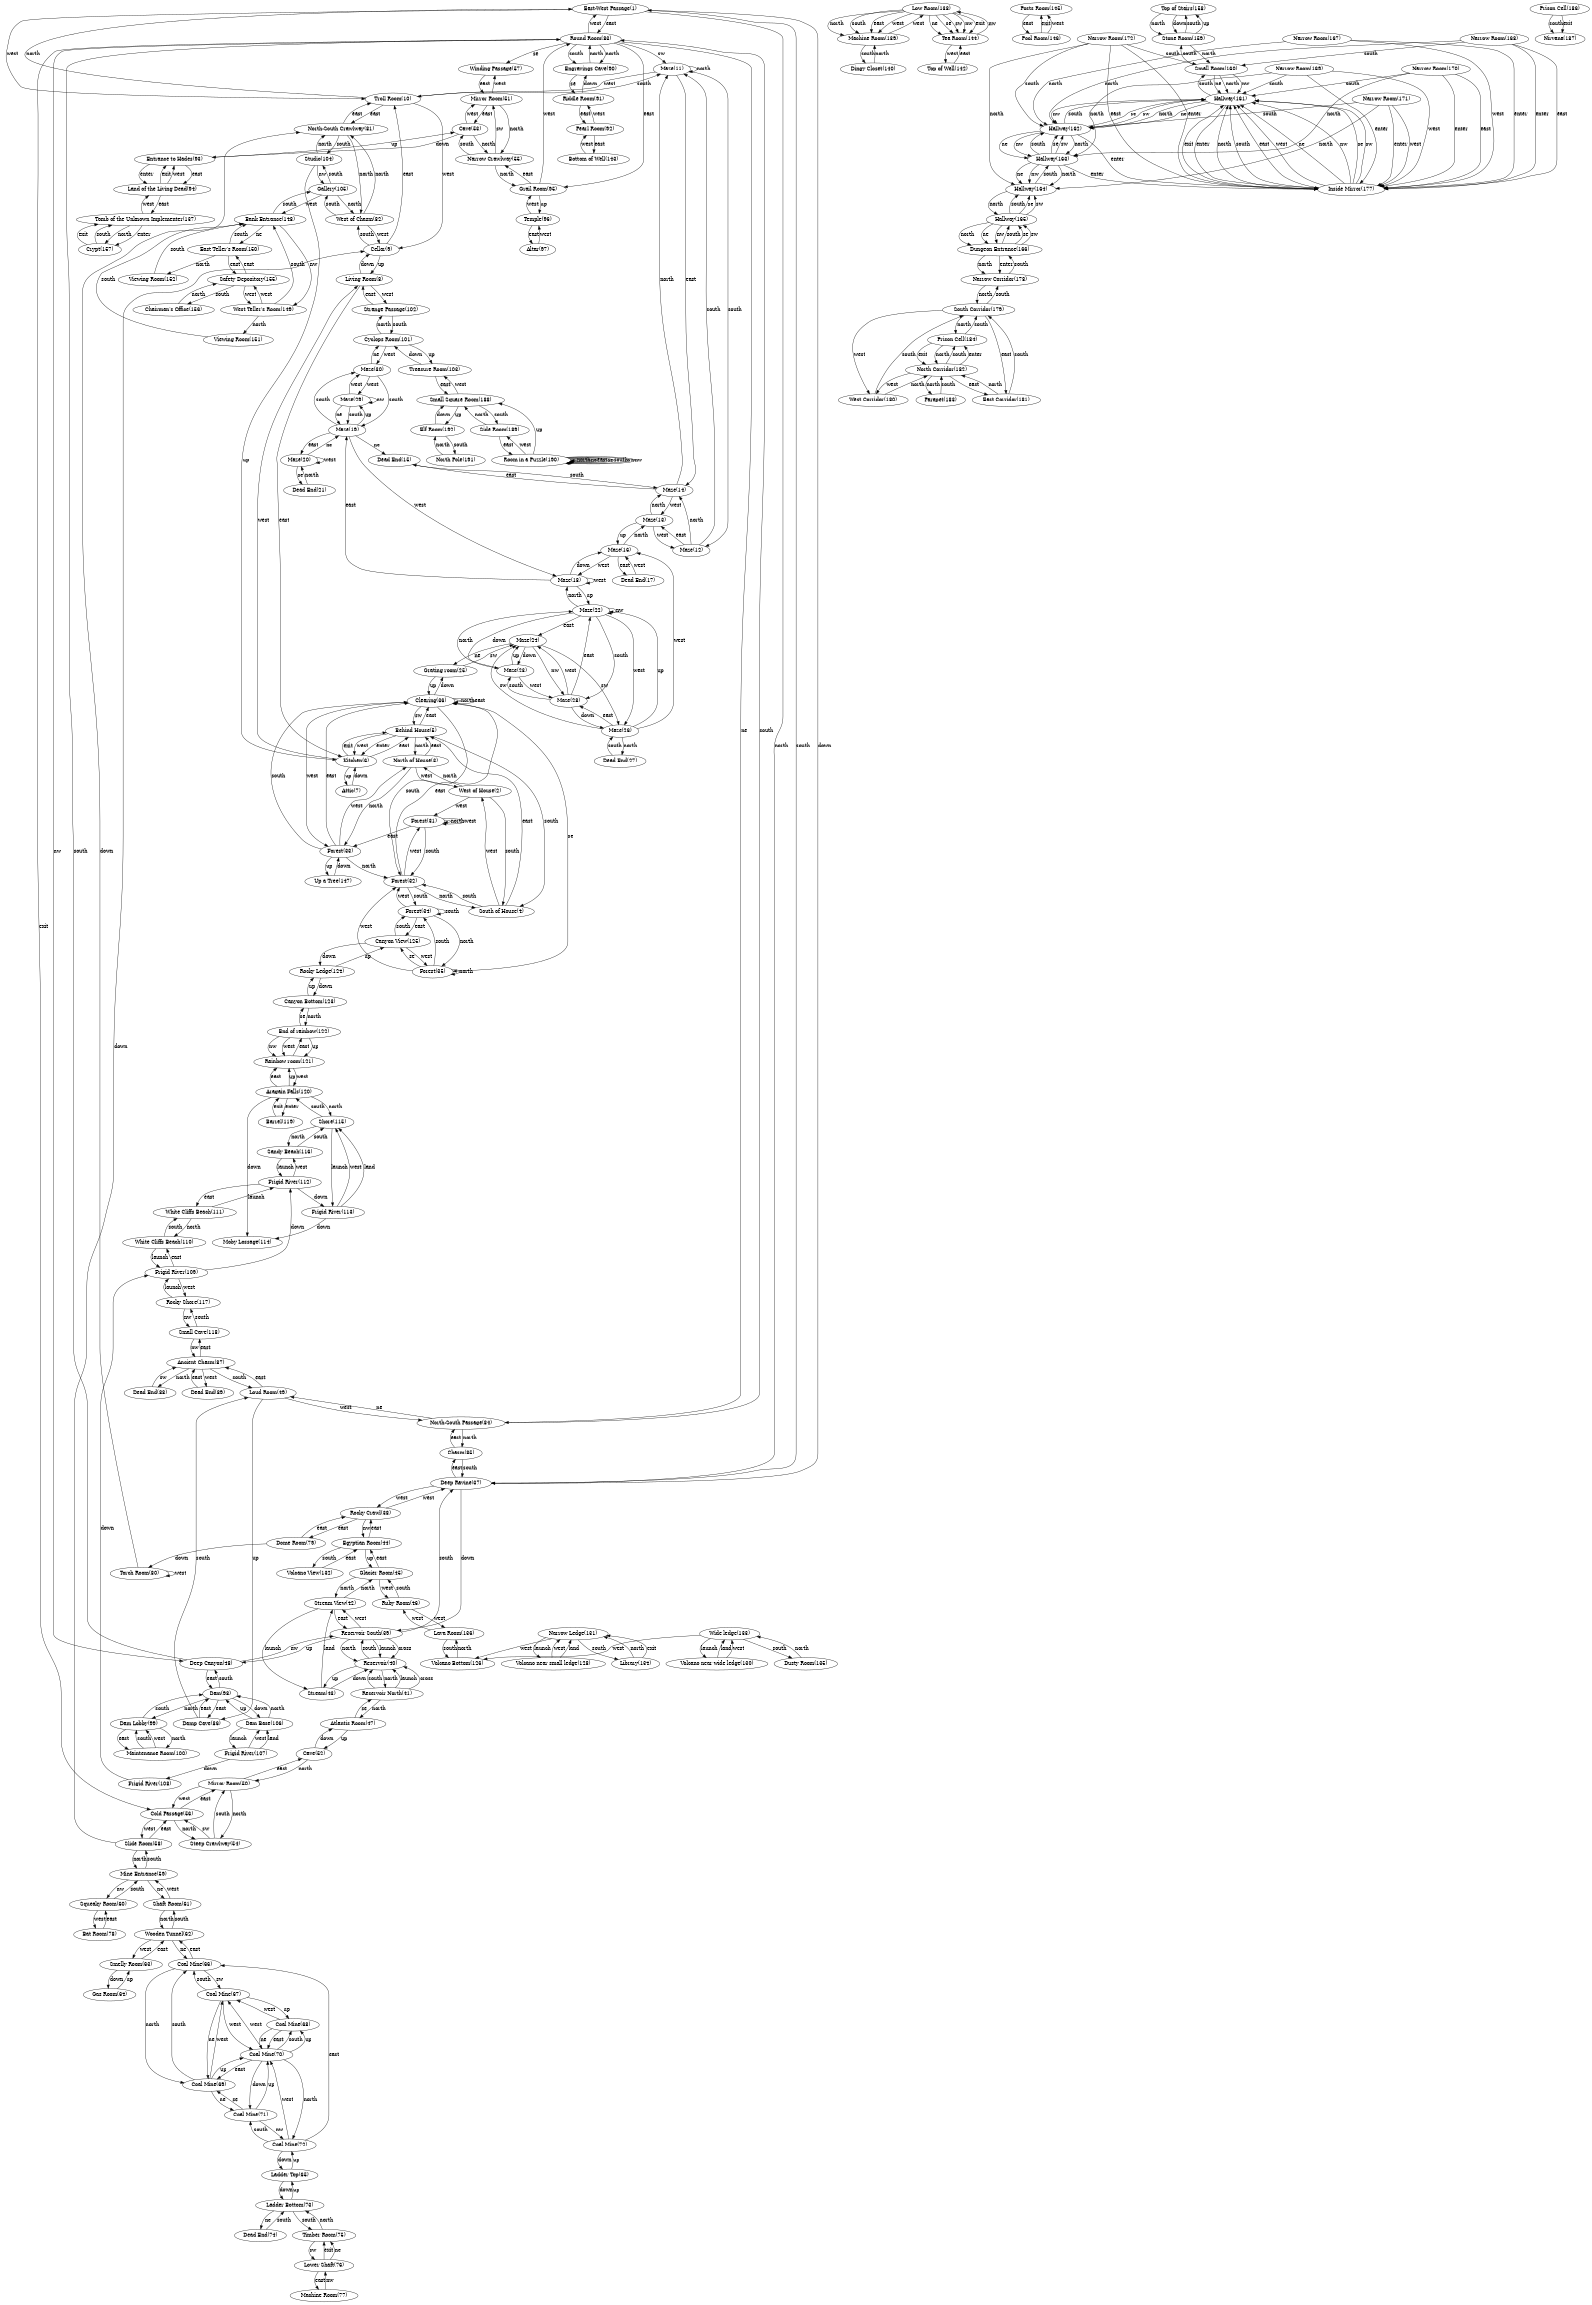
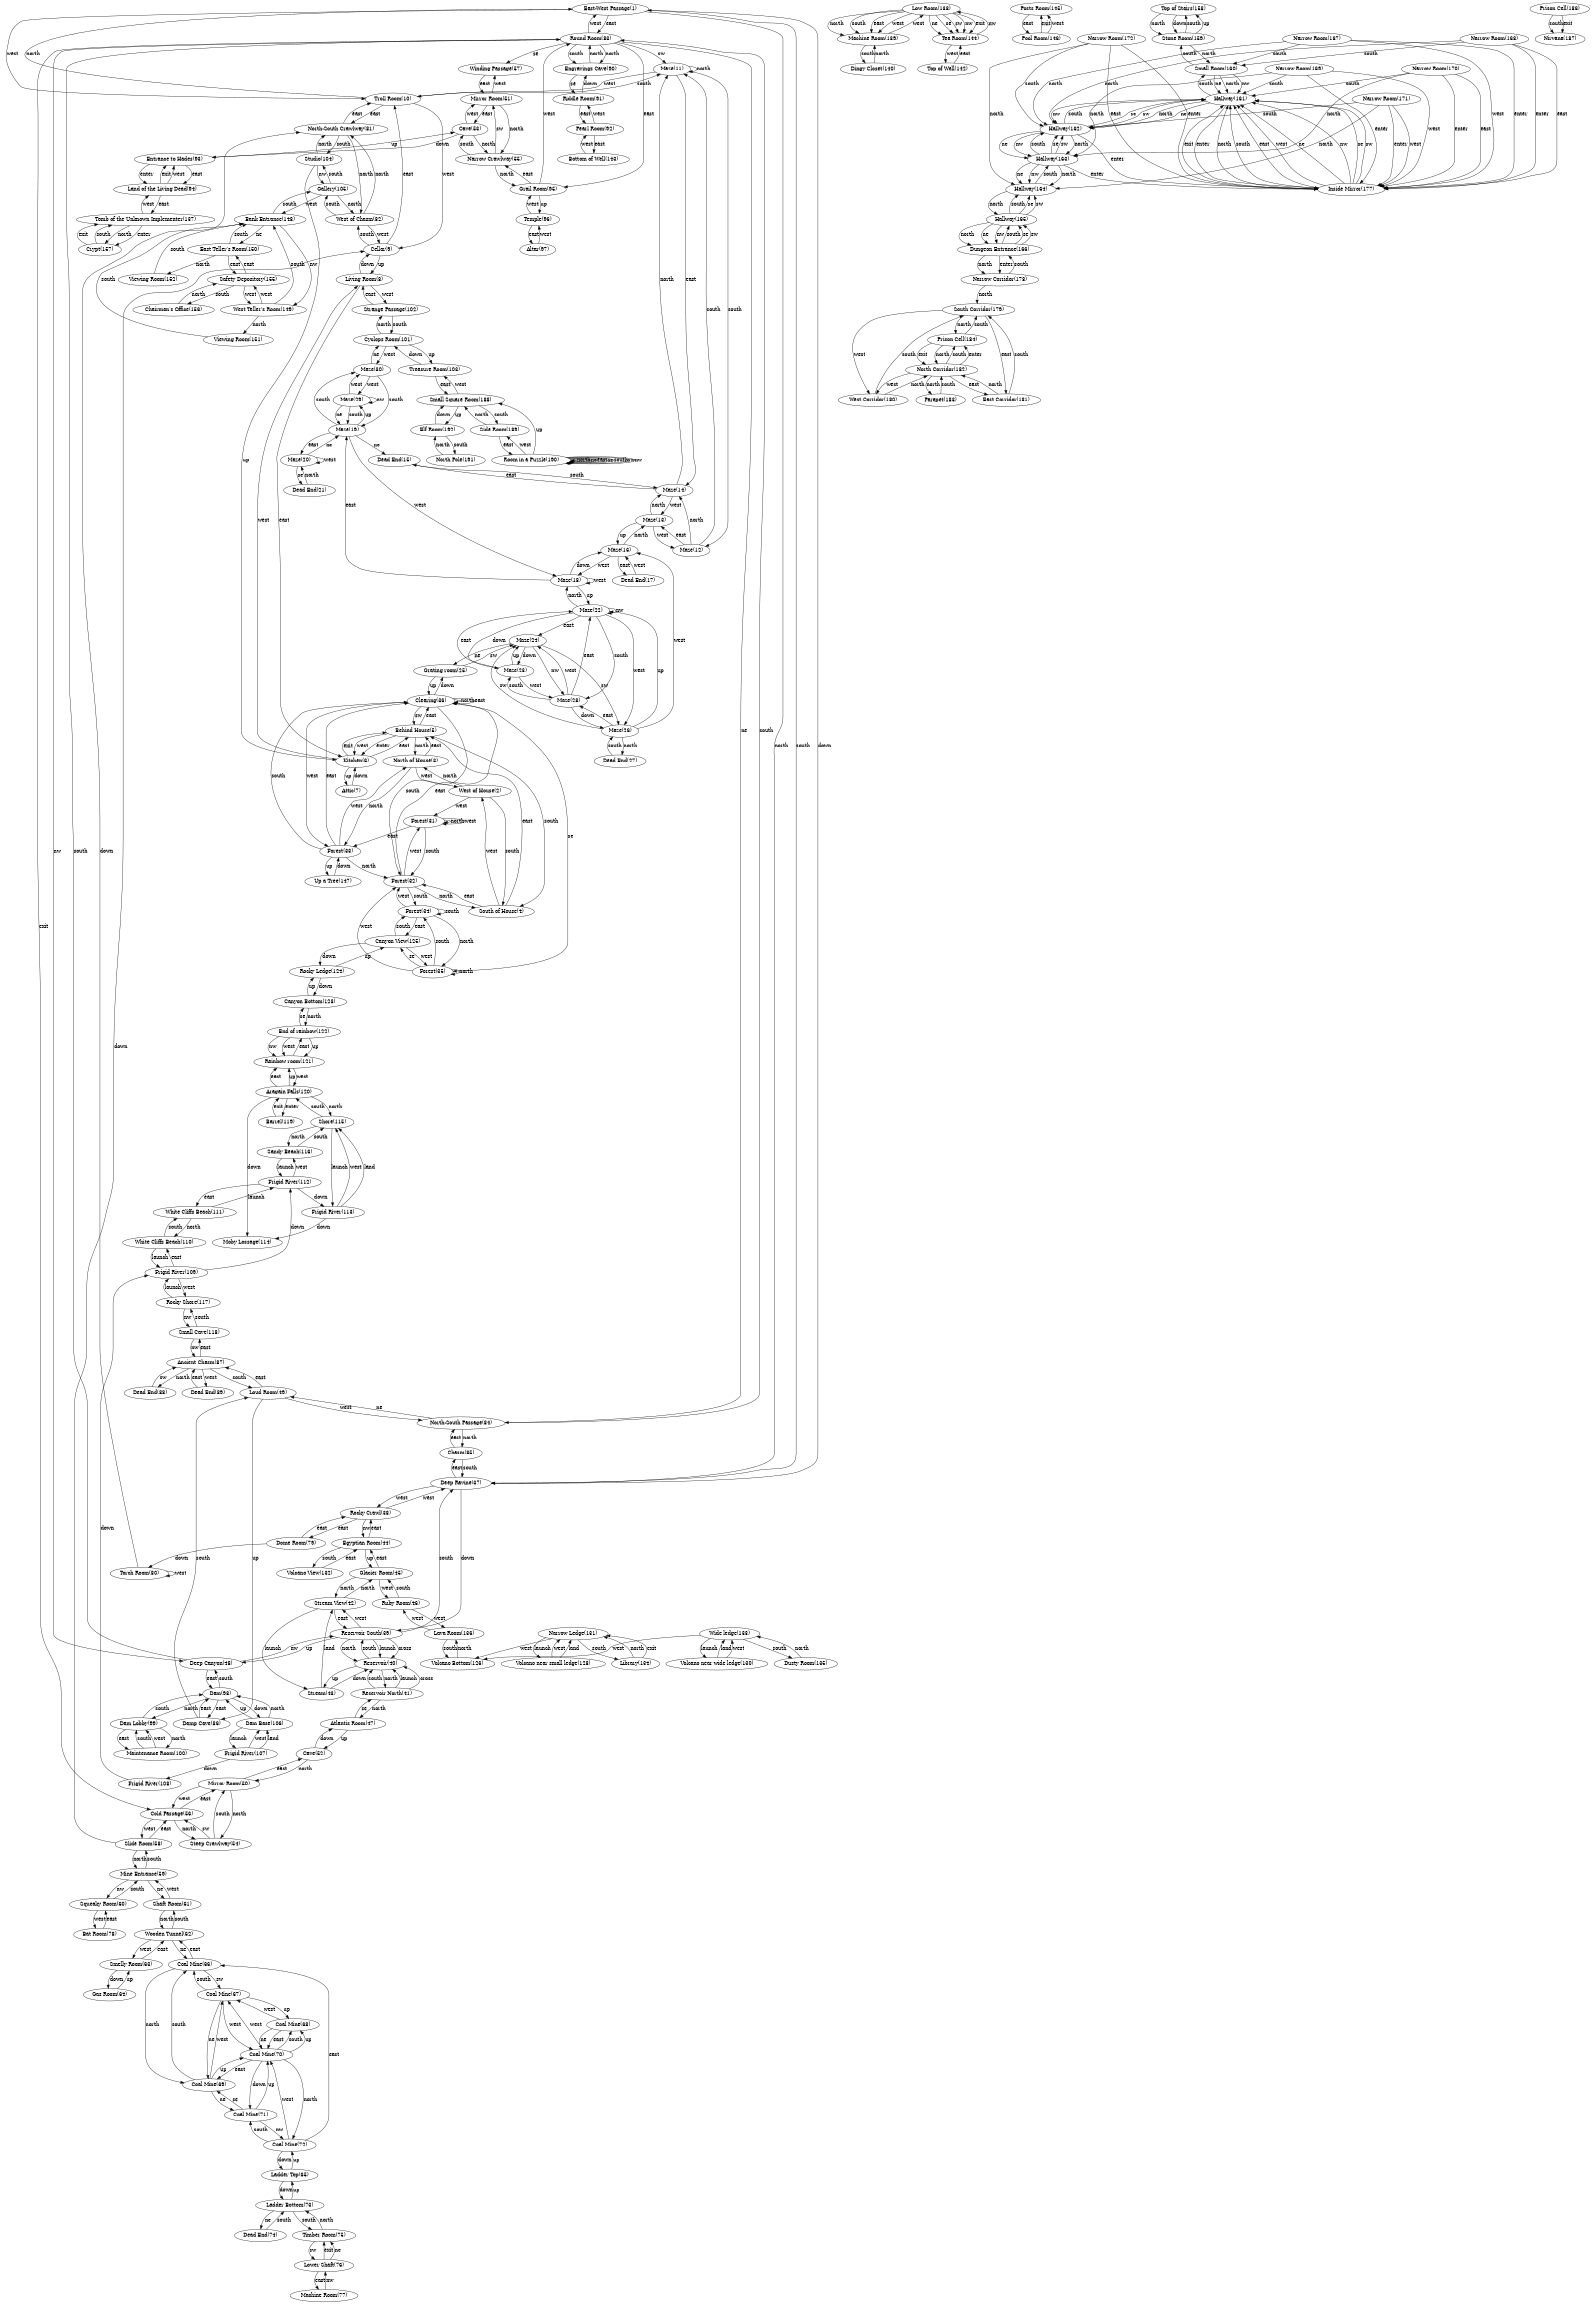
(1160, 55) -> (1268, 54)
(993, 297) -> none
(466, 641) -> (466, 641)
(469, 897) -> (469, 897)
